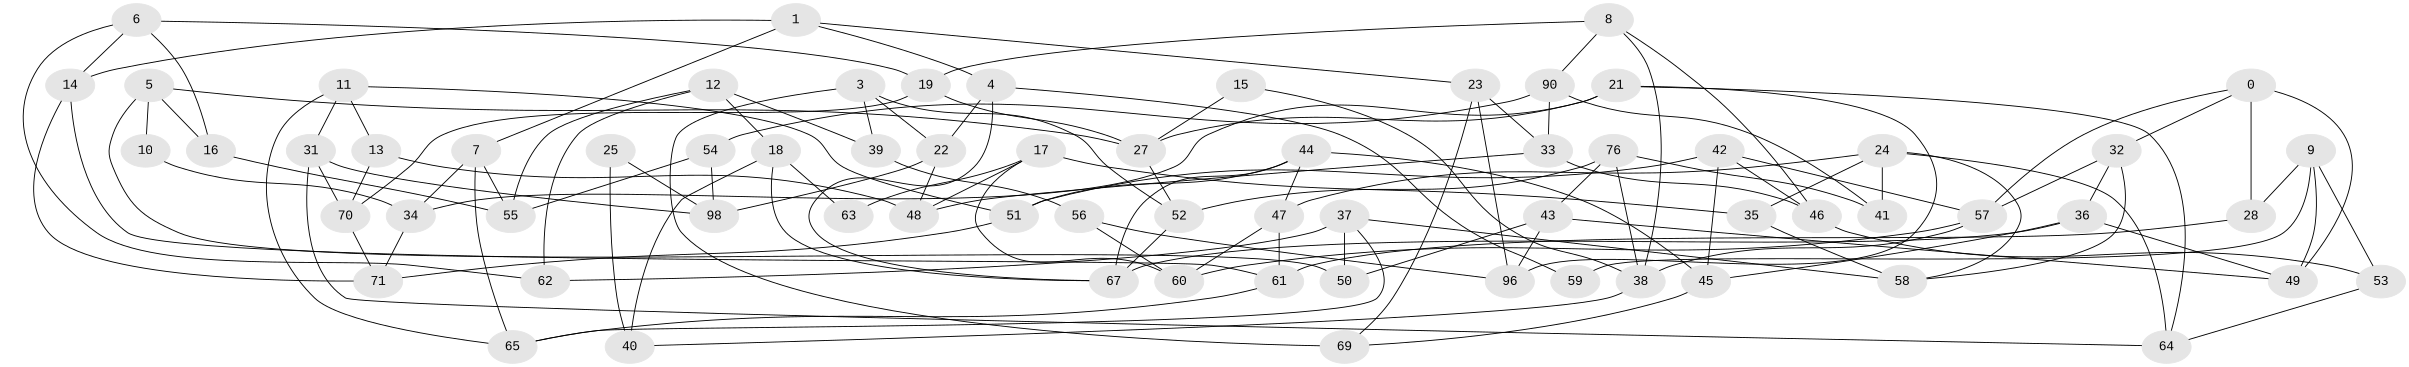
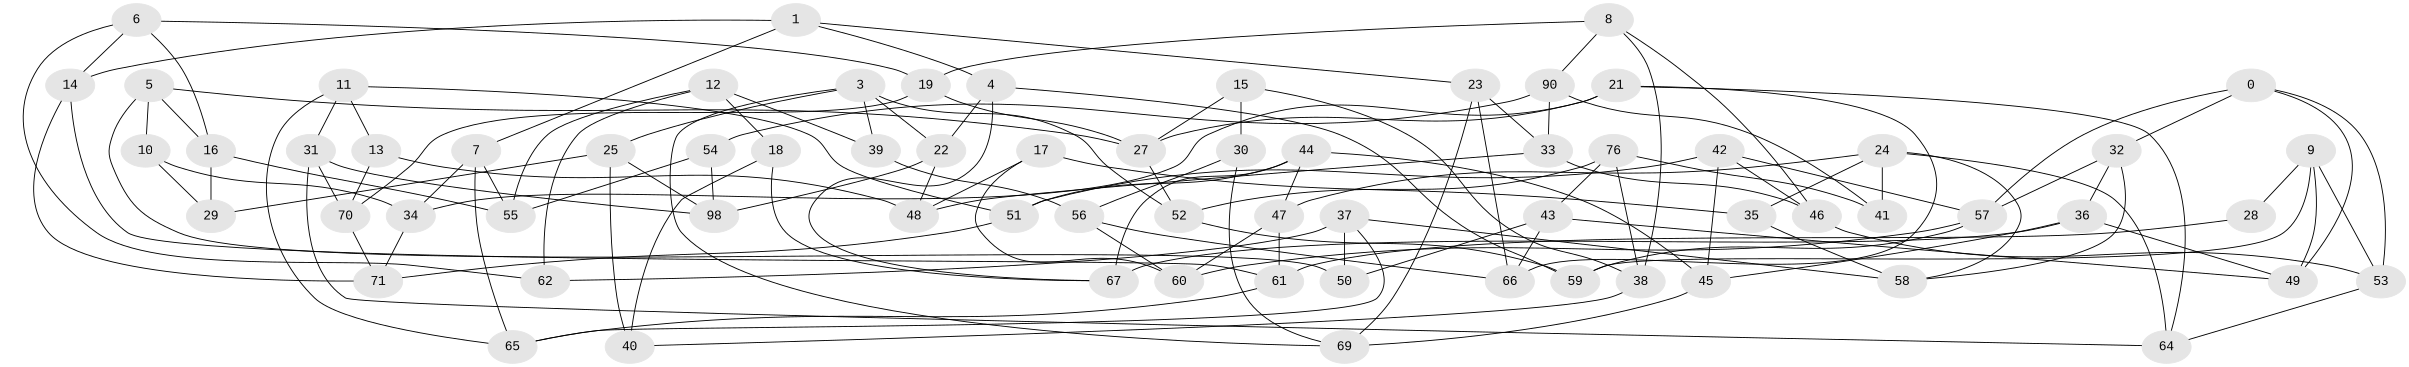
none -> (733, 112)
none -> (1241, 151)
(2251, 151) -> (2370, 150)
none -> (211, 216)
(849, 216) -> none
(1811, 248) -> (1778, 248)
(1147, 249) -> (1308, 240)
(1510, 282) -> (1510, 282)
